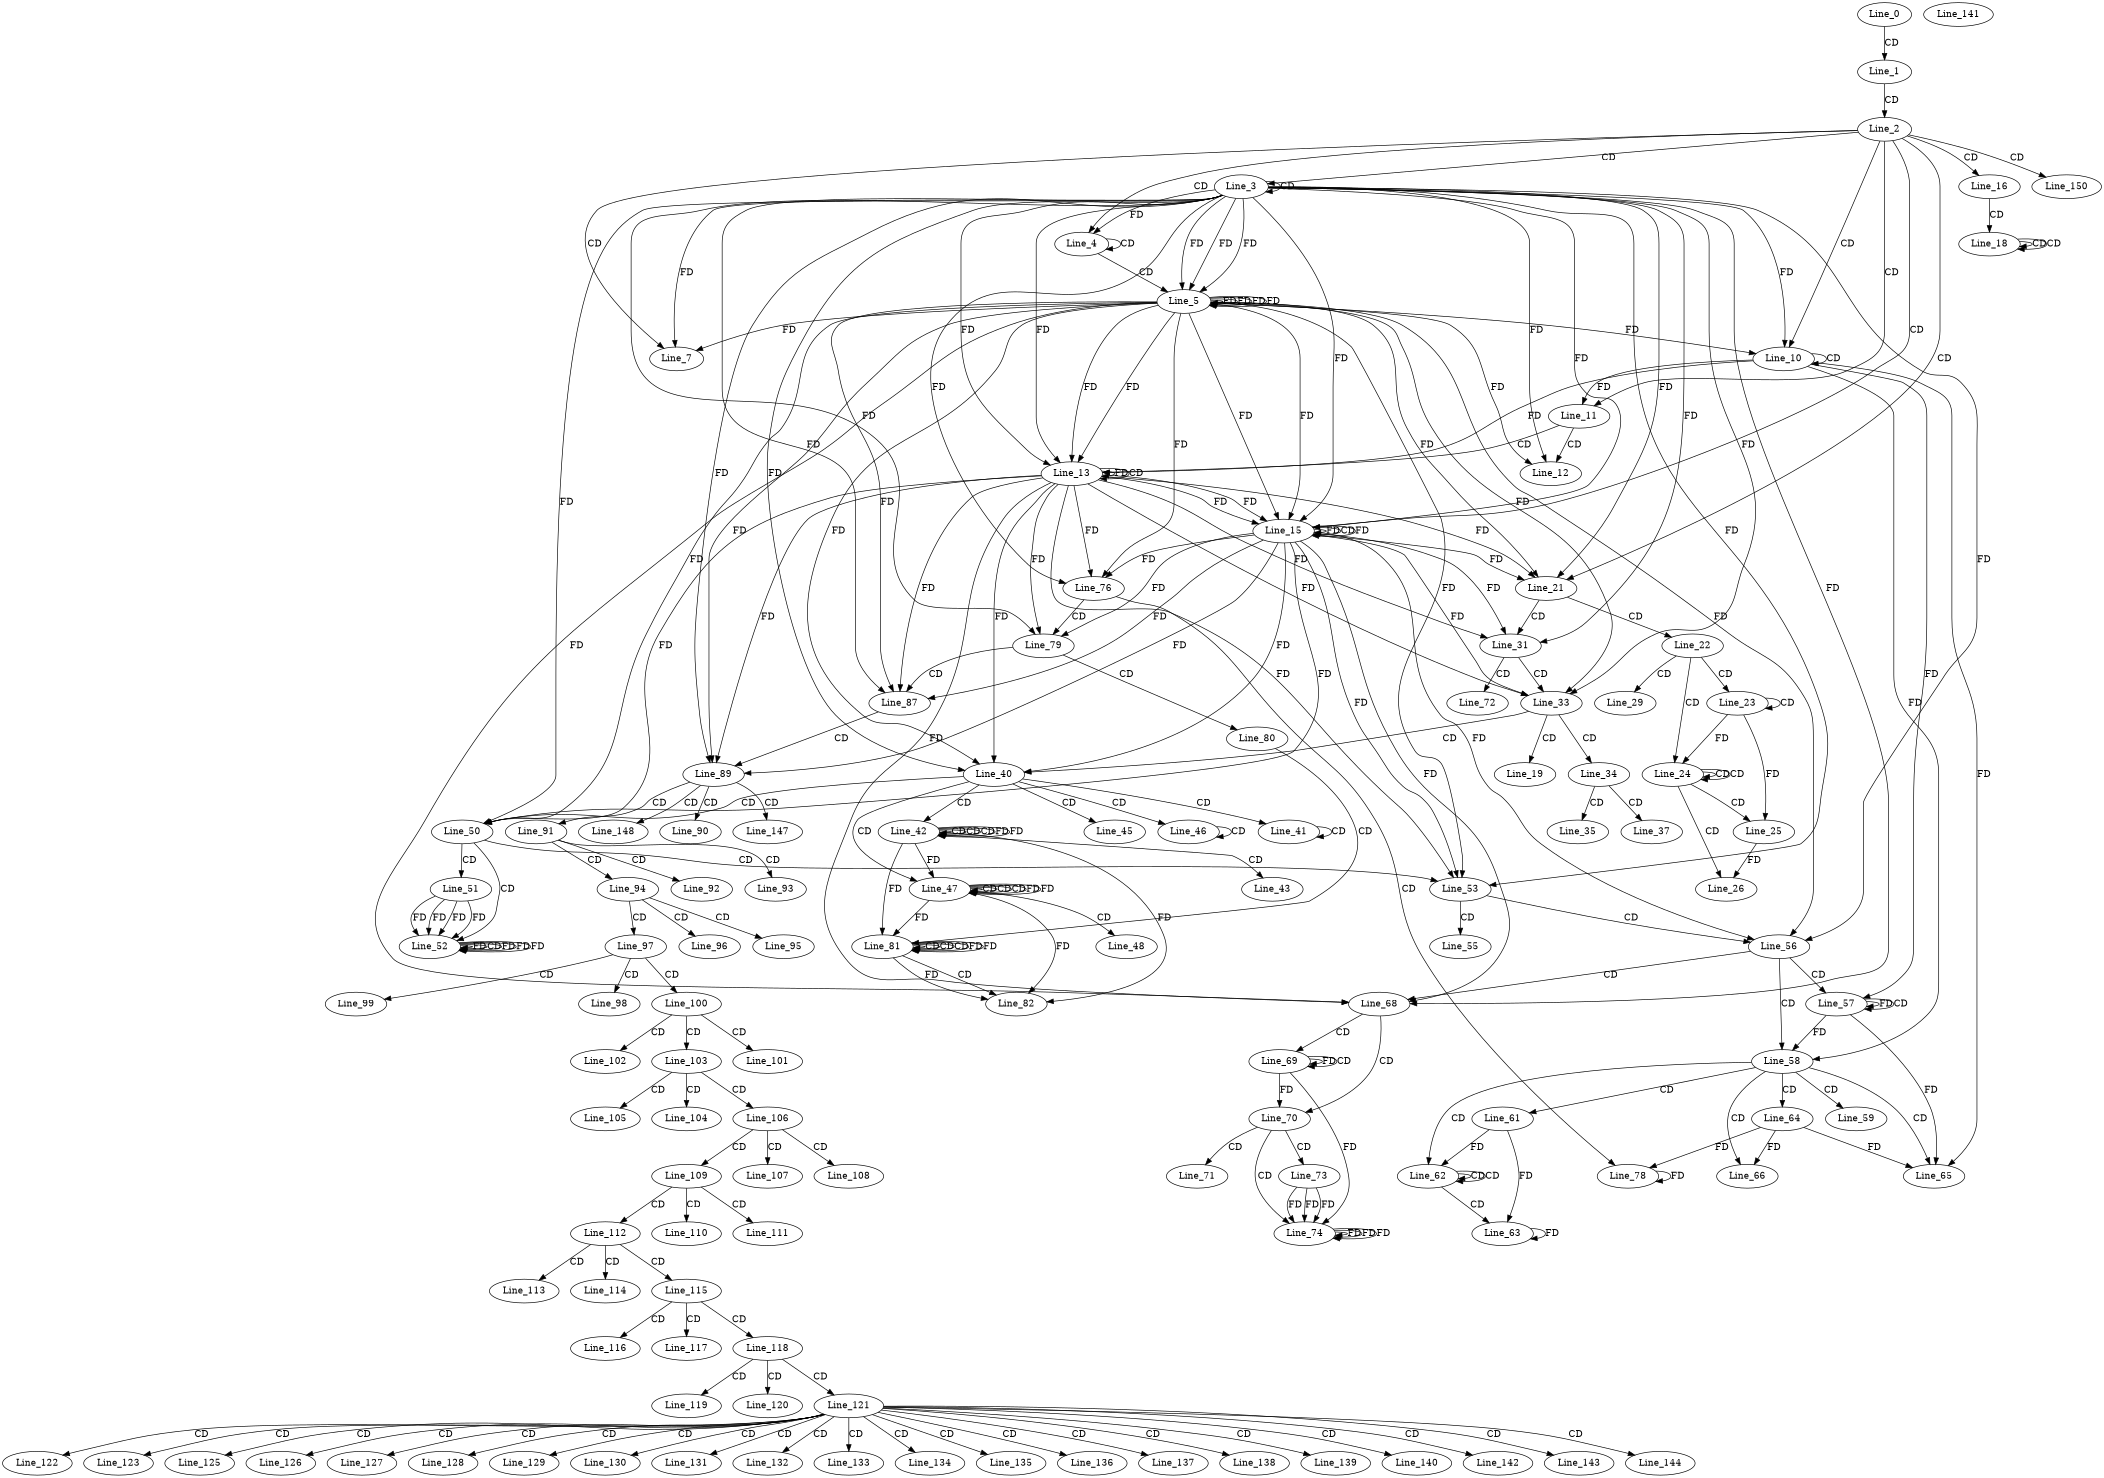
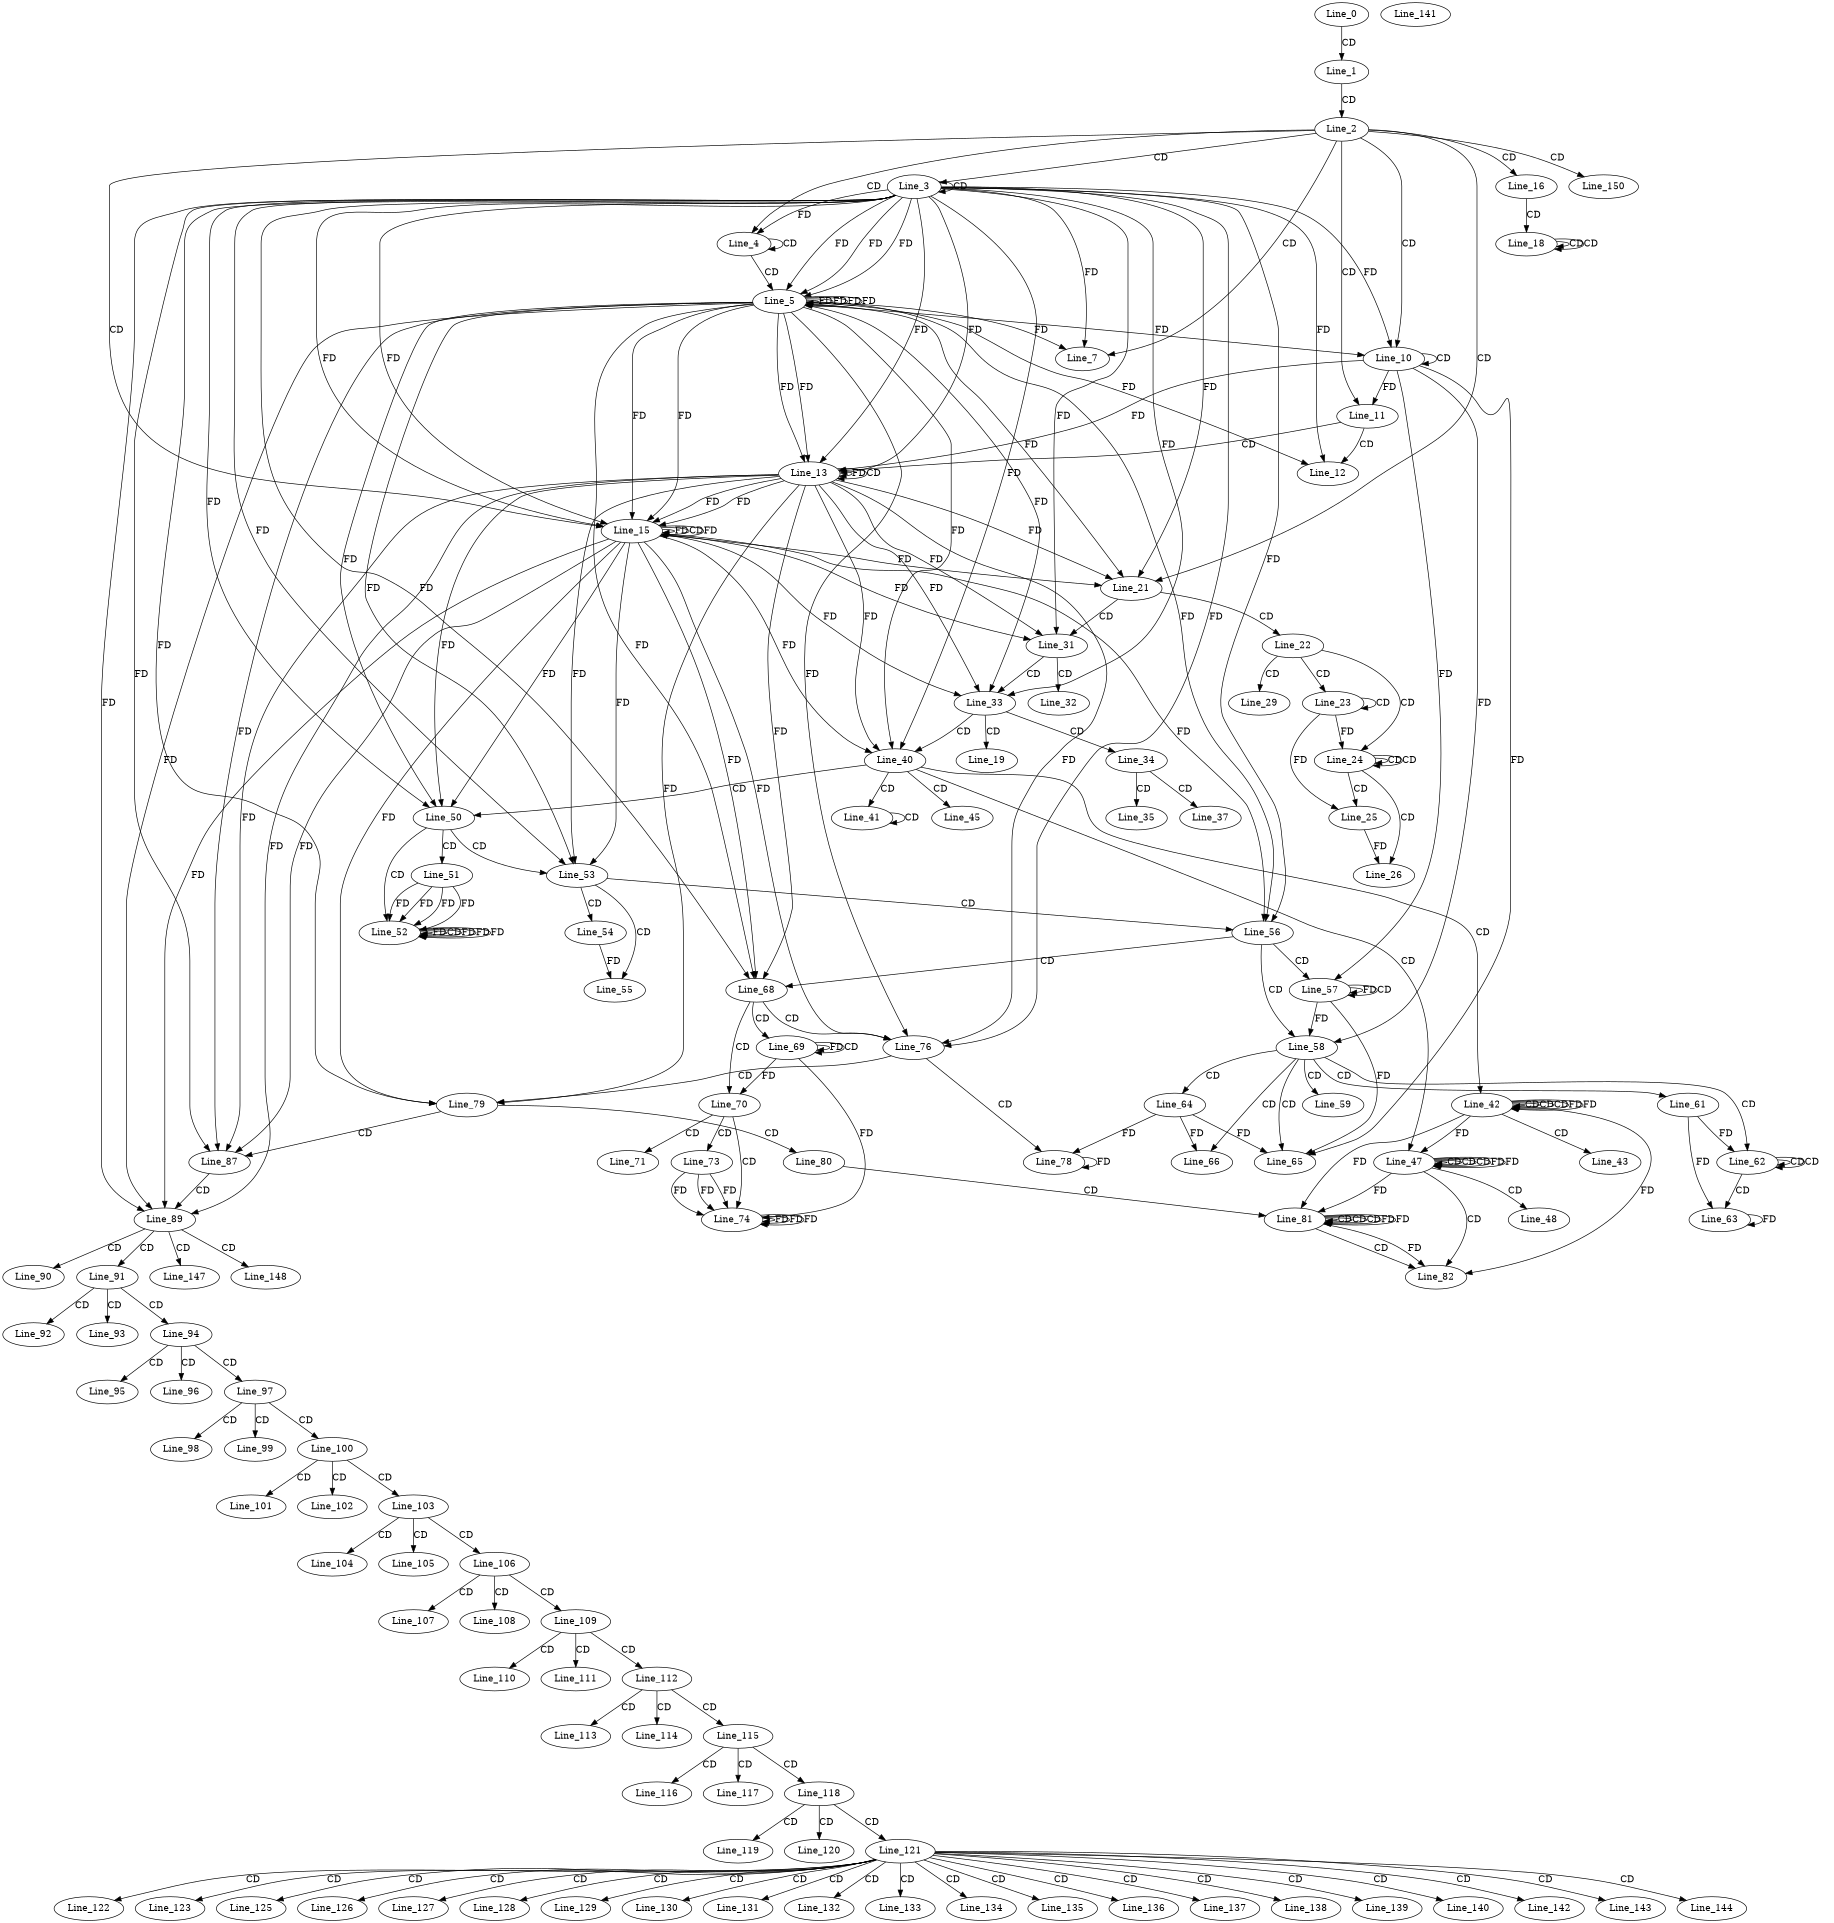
(1478, 703) -> (1059, 703)
(1189, 832) -> none
none -> (596, 933)
(1063, 947) -> (1474, 1220)
none -> (818, 1034)
